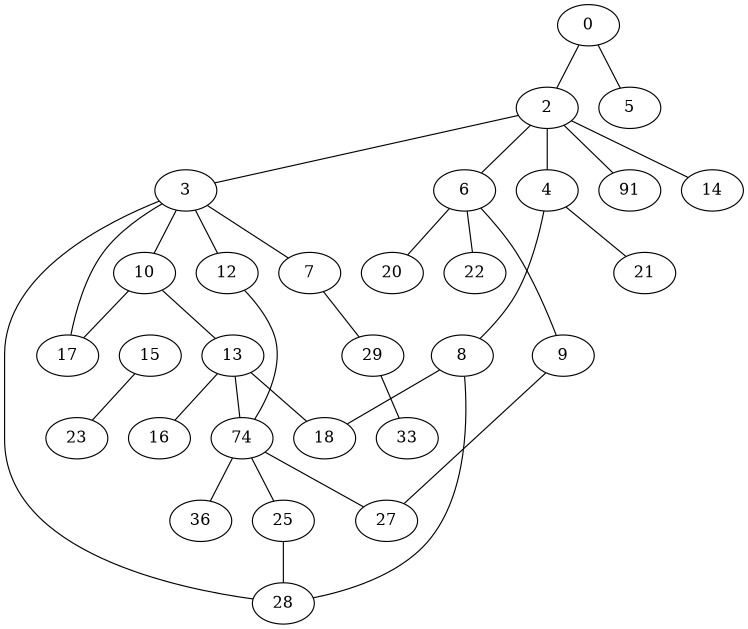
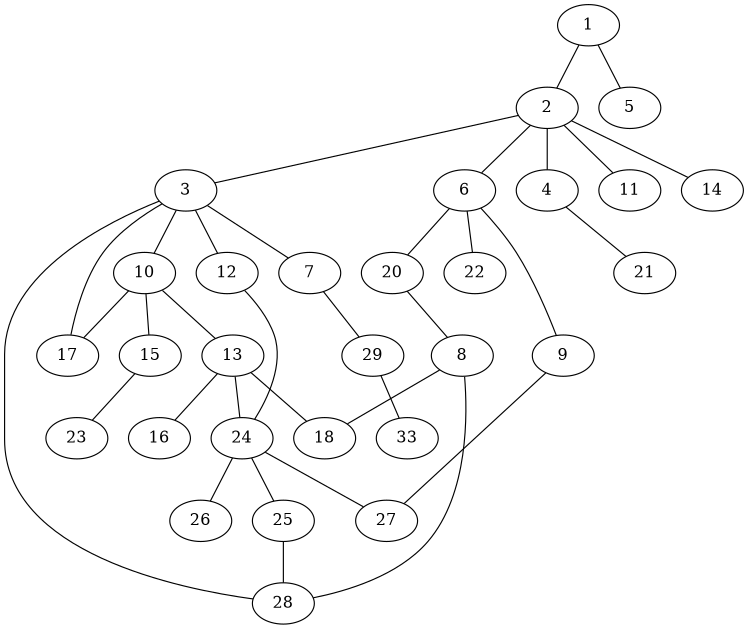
(589, 25) -> (589, 25)
(630, 190) -> (630, 190)
(523, 280) -> (427, 314)
none -> (147, 314)
(242, 438) -> (242, 438)
(201, 521) -> (201, 521)
